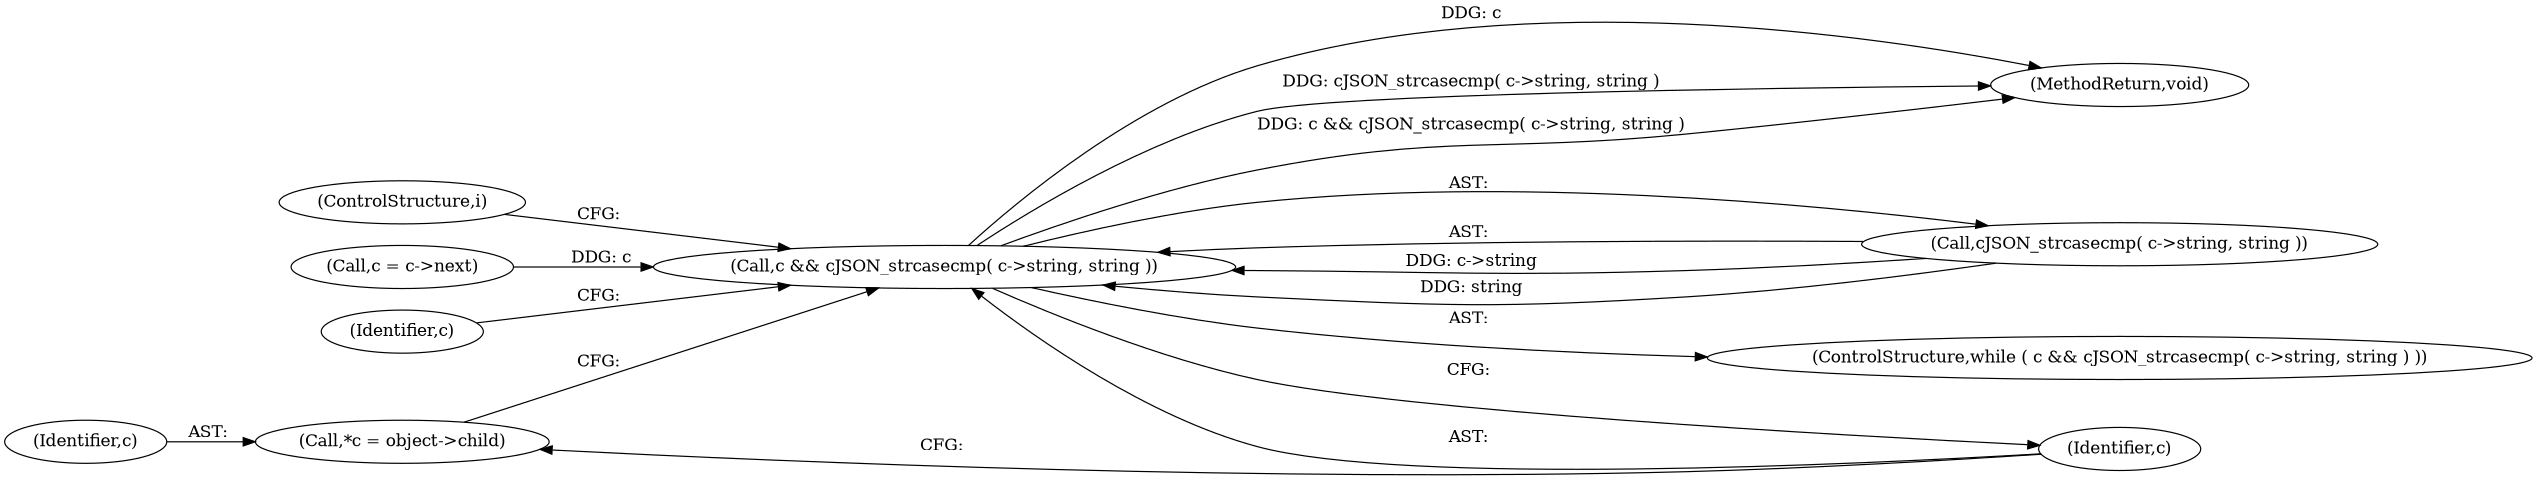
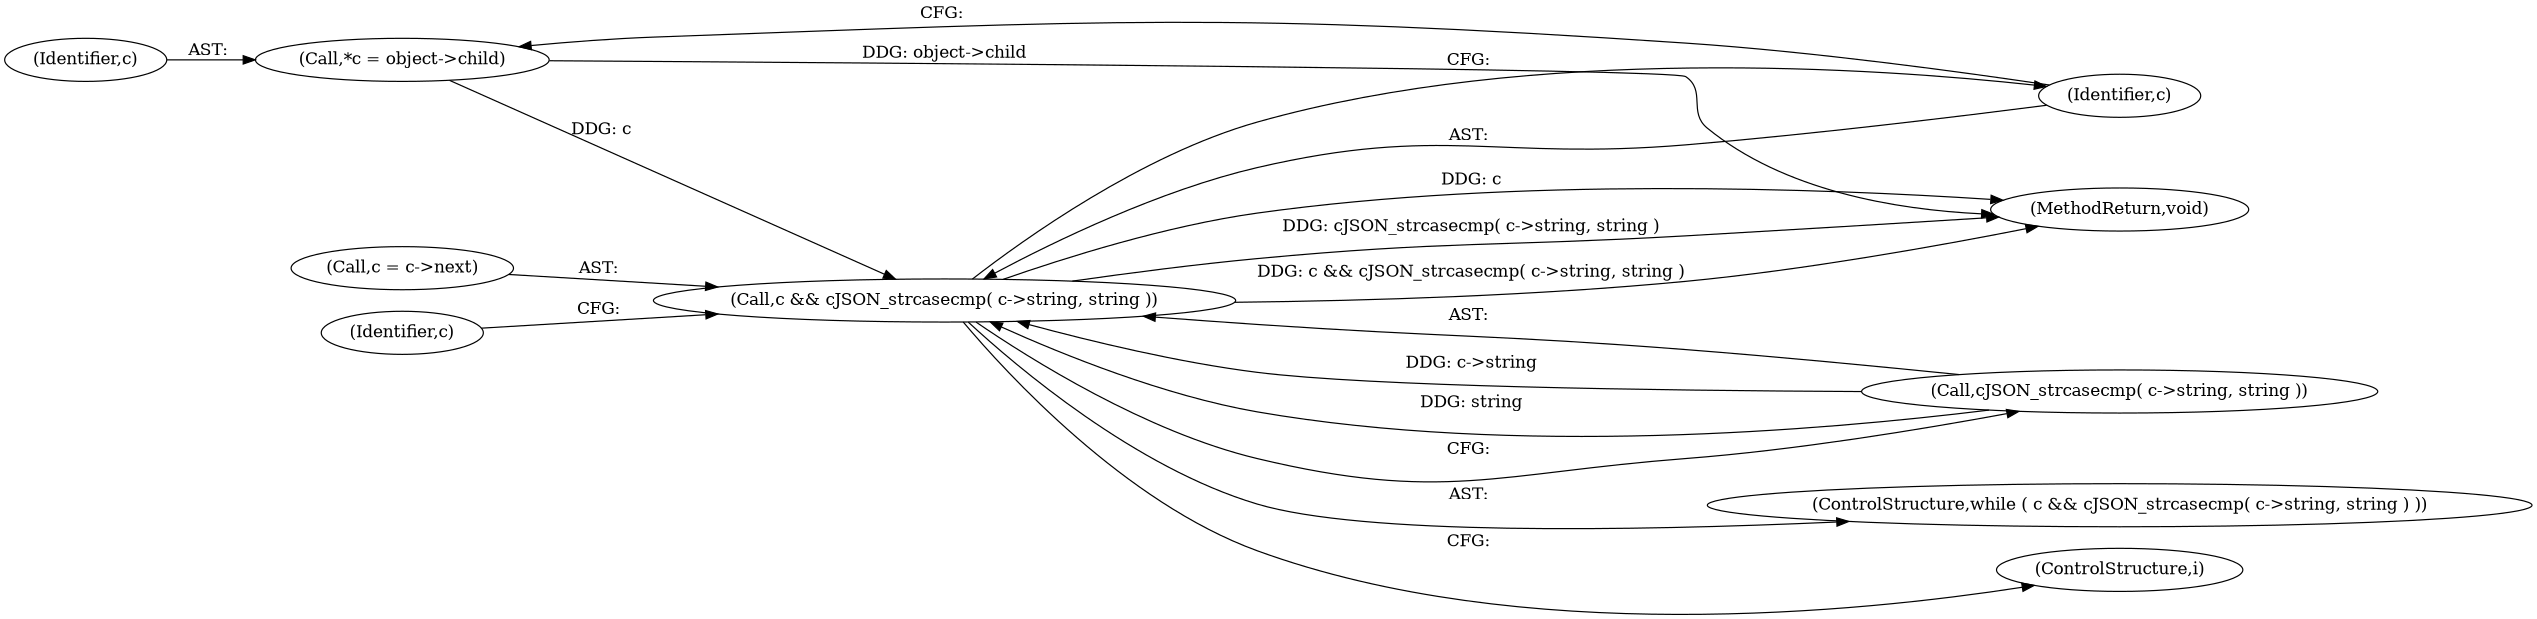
none -> (1293, 67)
(1471, 184) -> (1471, 450)
(641, 231) -> (1450, 598)
(601, 258) -> (601, 269)
(601, 362) -> (601, 130)
